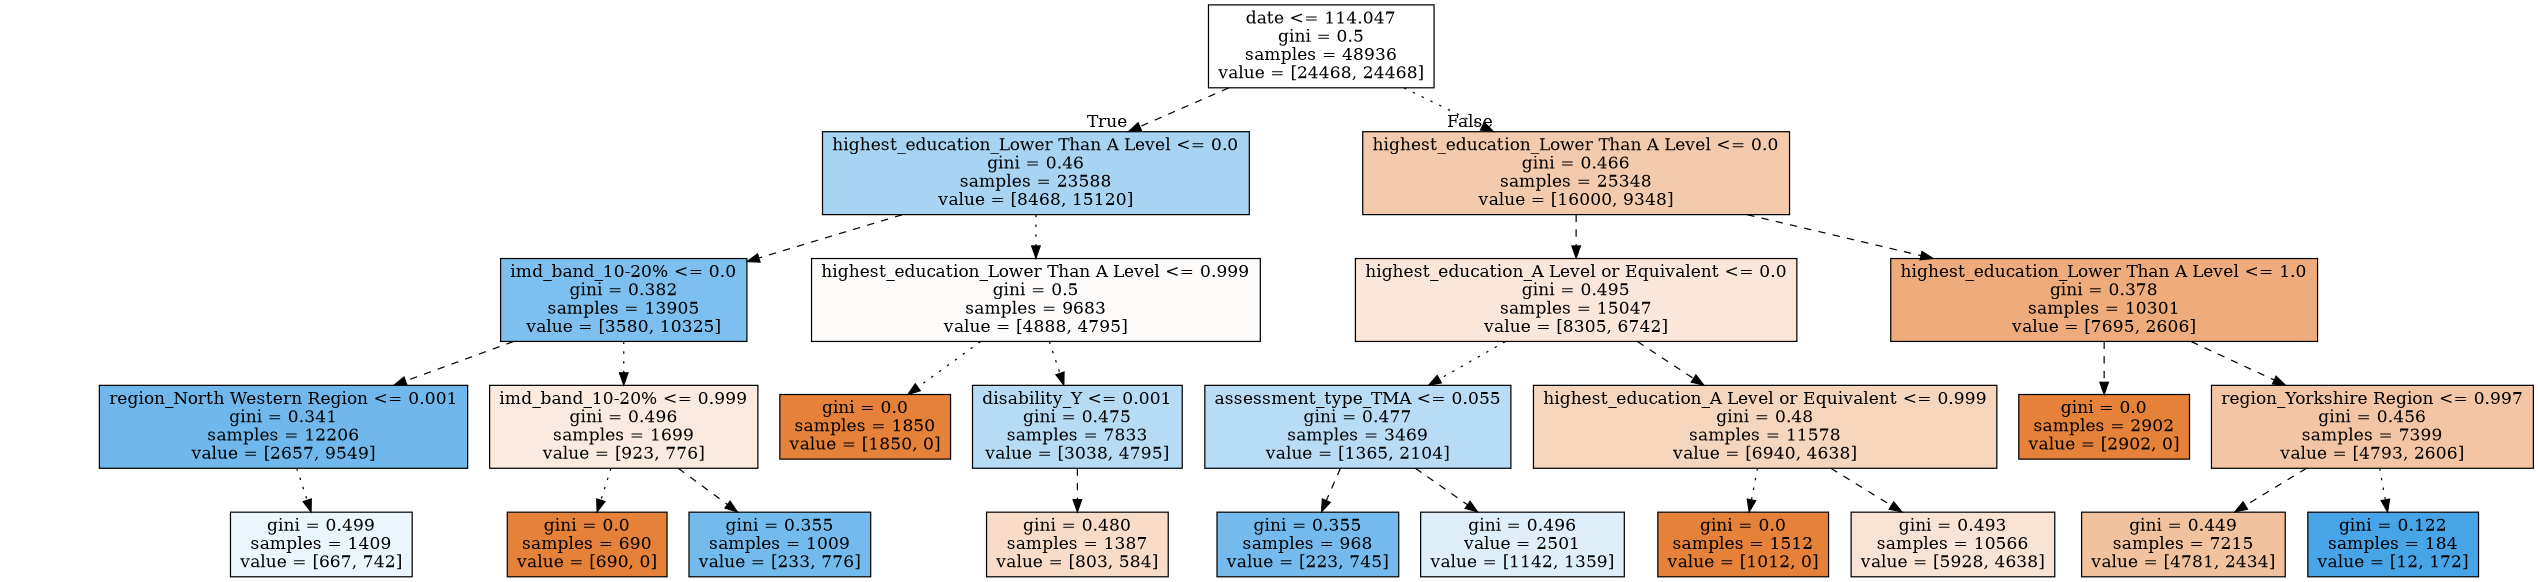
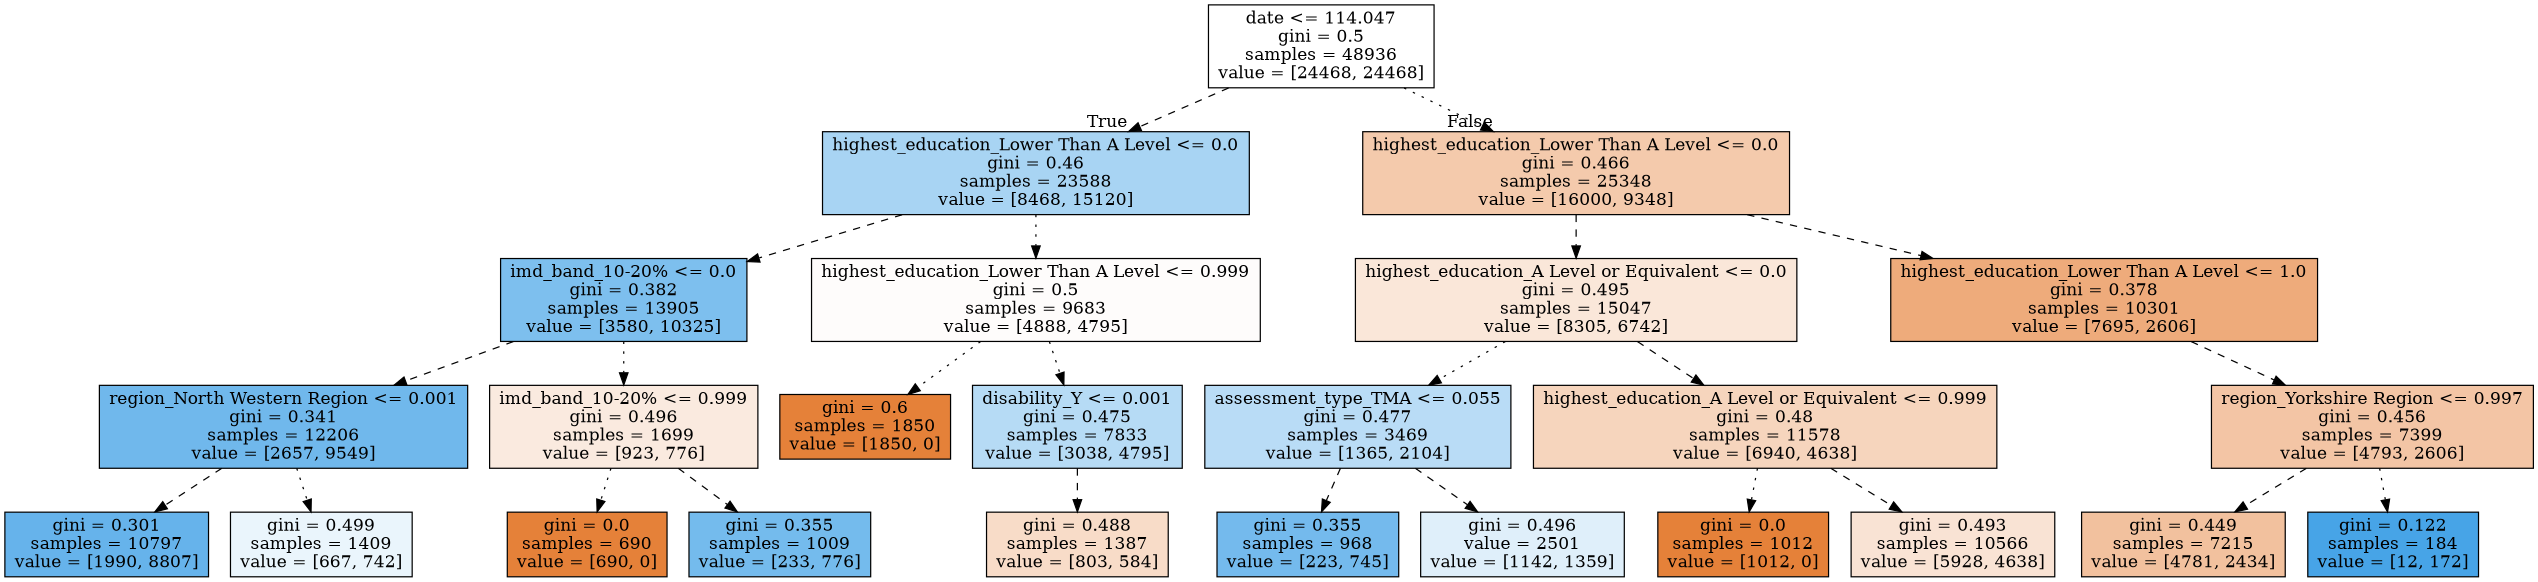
(865, 427) -> (865, 427)
(2104, 427) -> none
none -> (107, 544)
(1077, 544) -> (1077, 544)
(1743, 544) -> (1743, 544)
